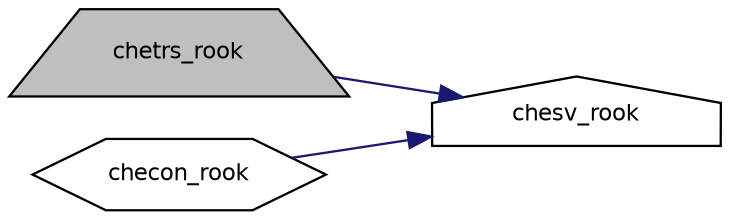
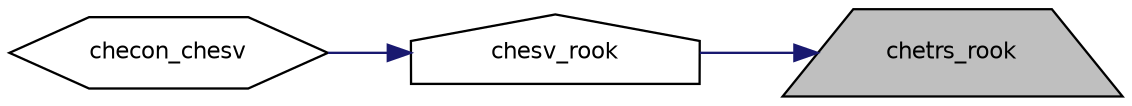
(387, 85) -> (747, 53)
(179, 175) -> (169, 53)
